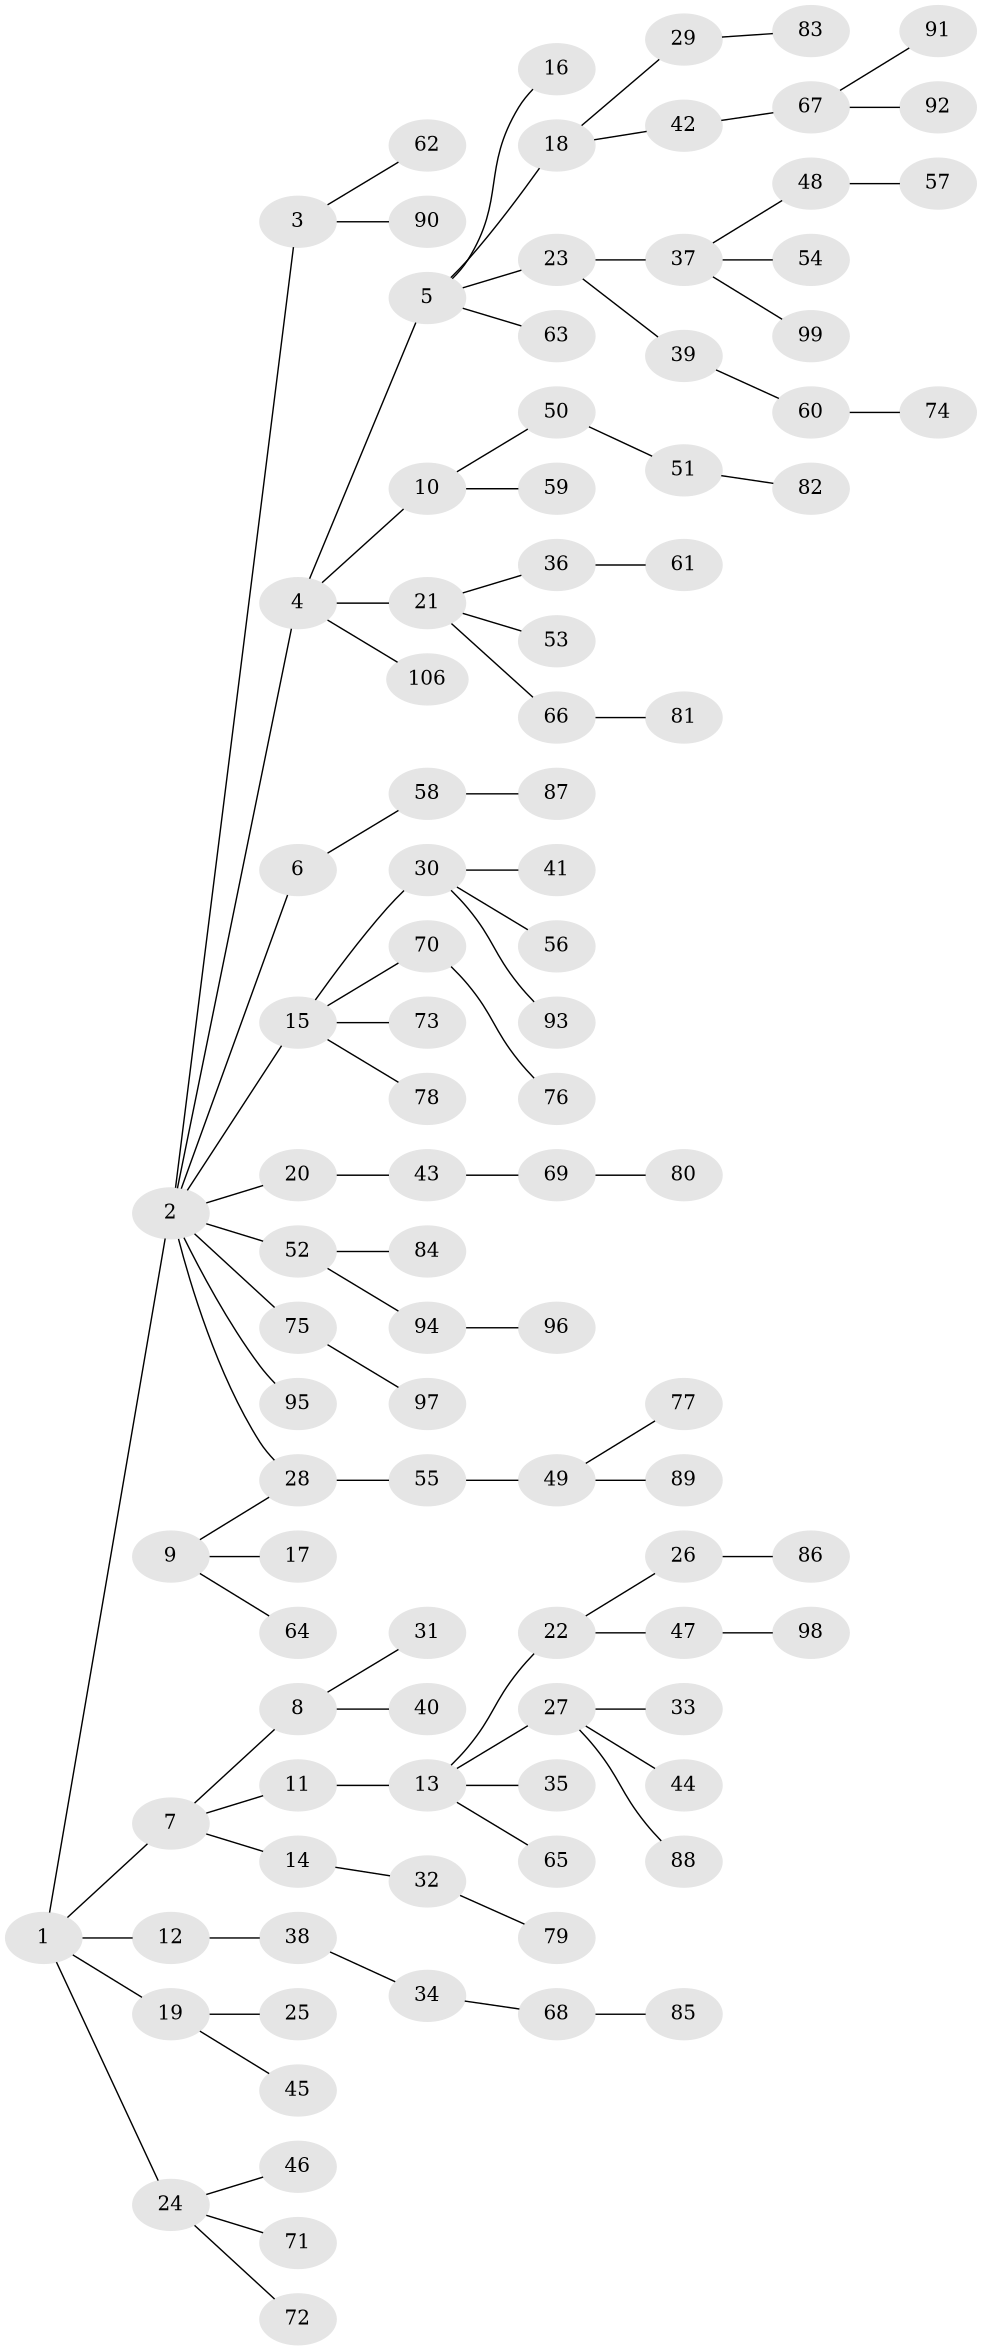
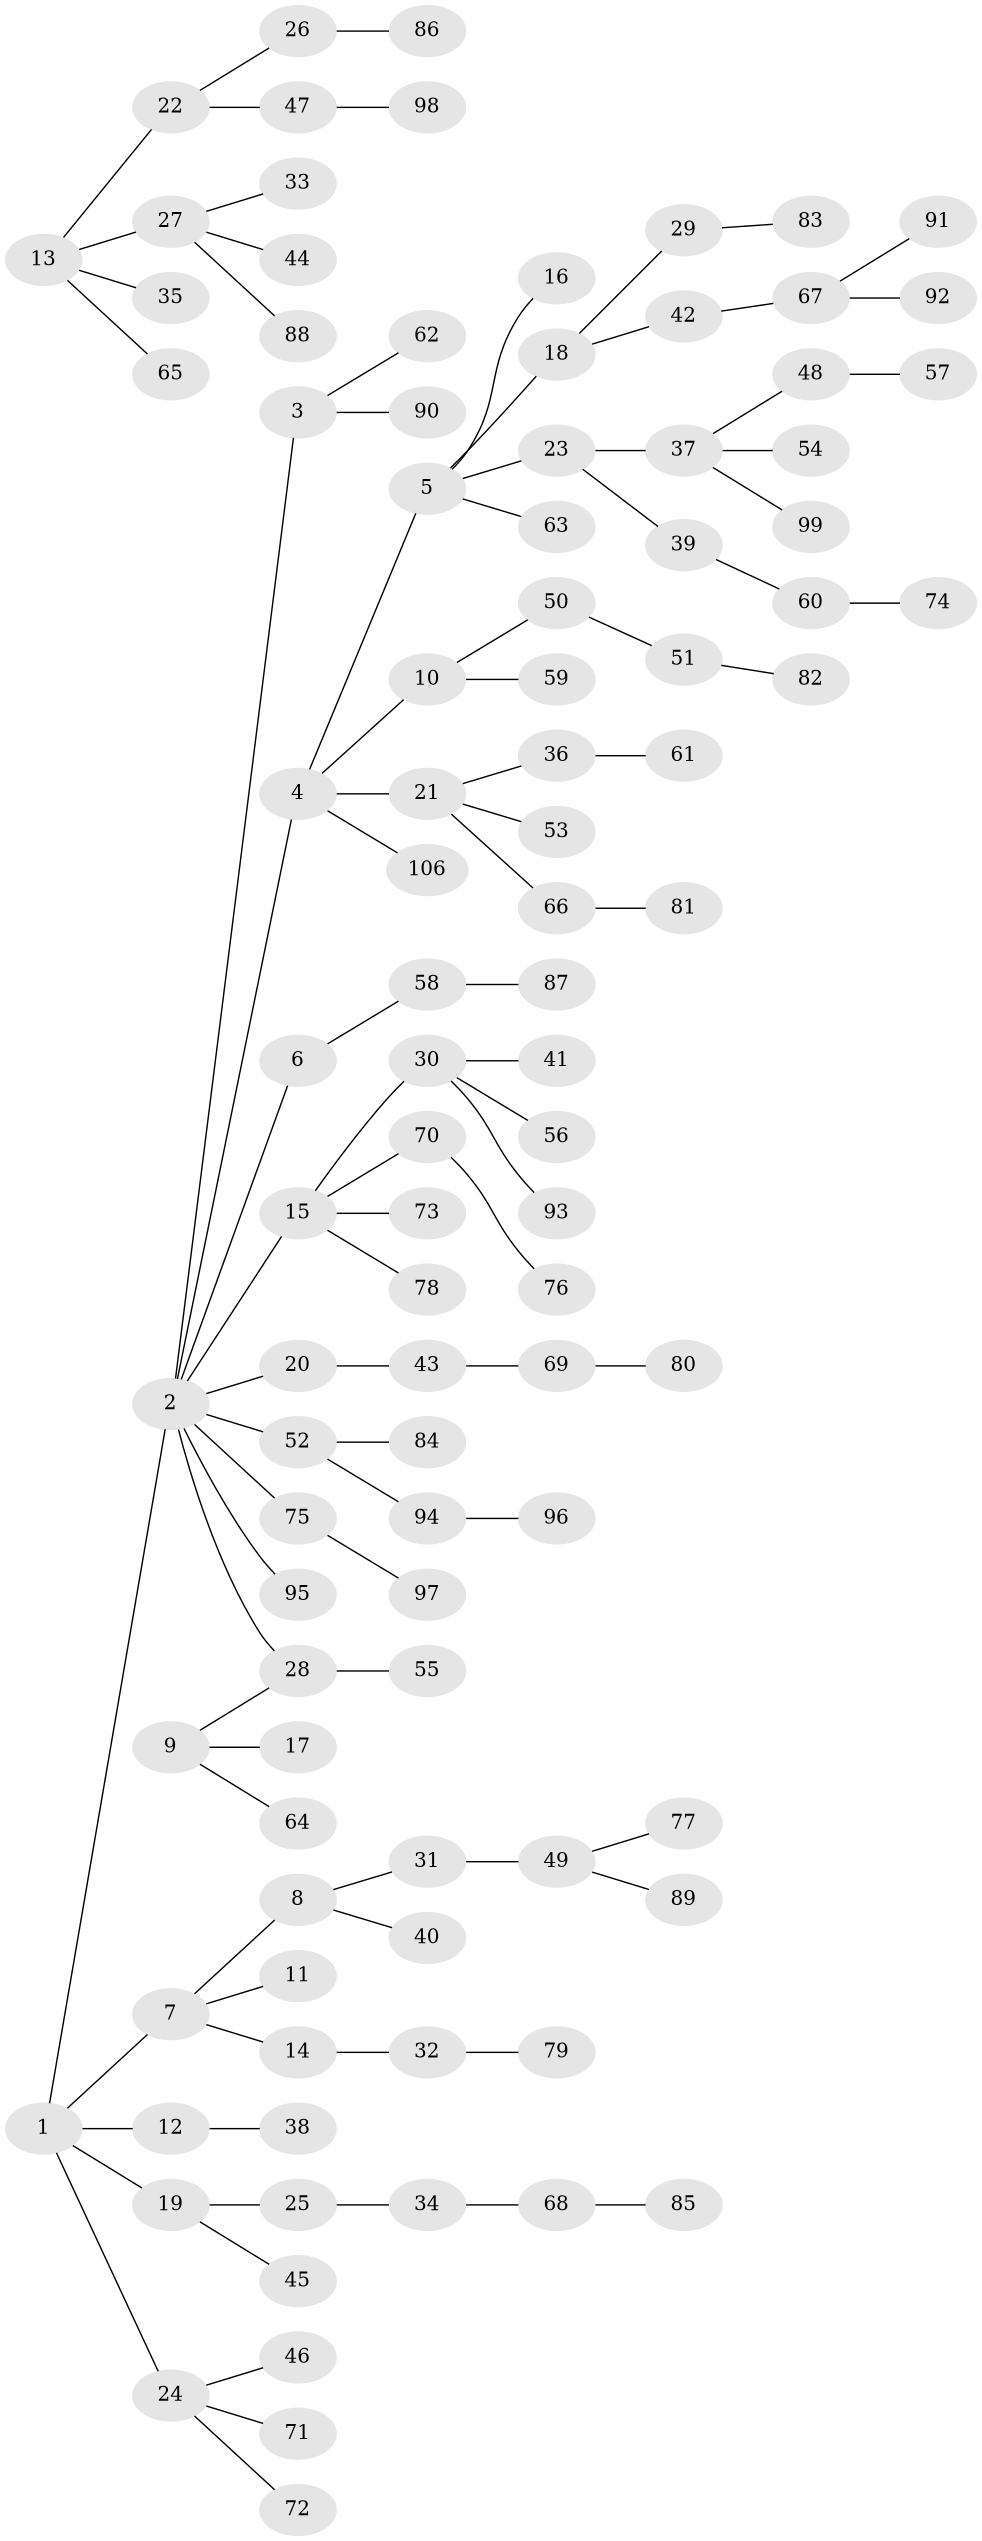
(492, 1480) -> (492, 1862)
(363, 1785) -> none
(363, 1967) -> (363, 2205)
